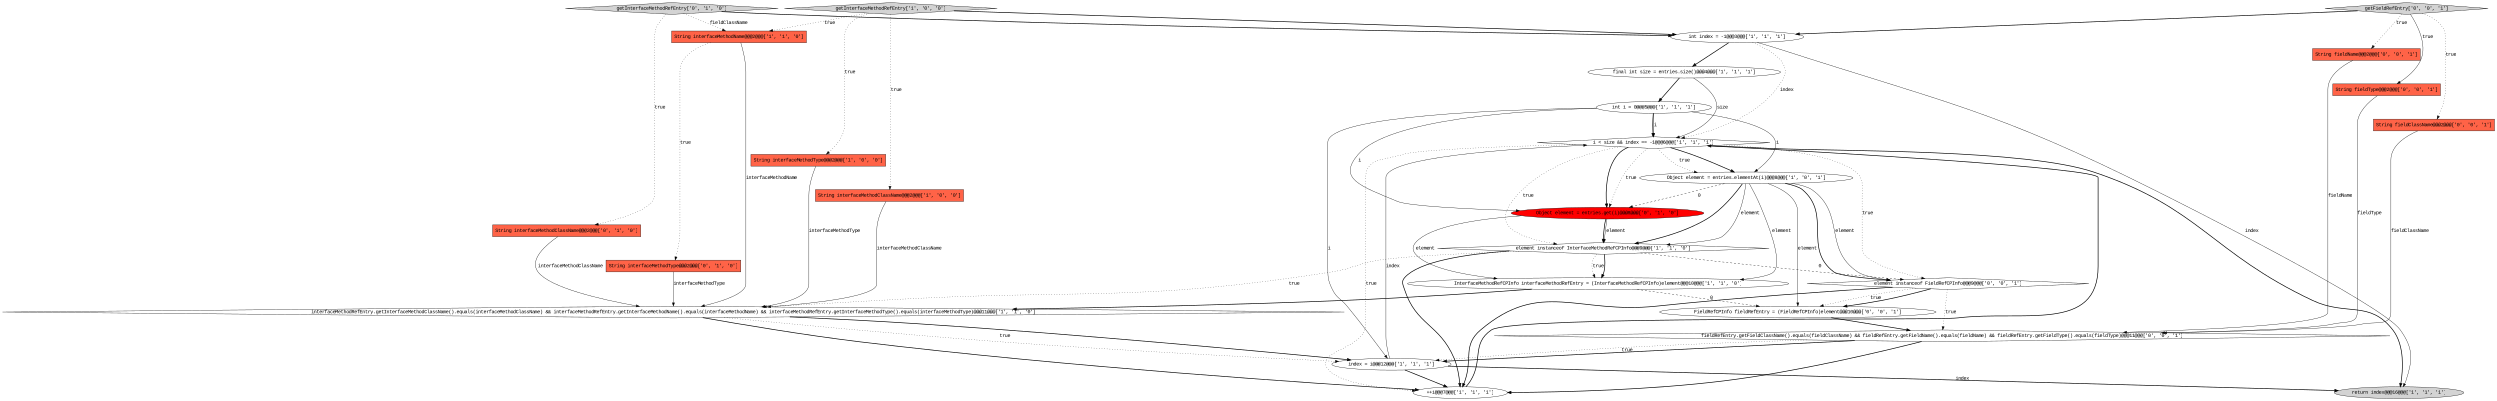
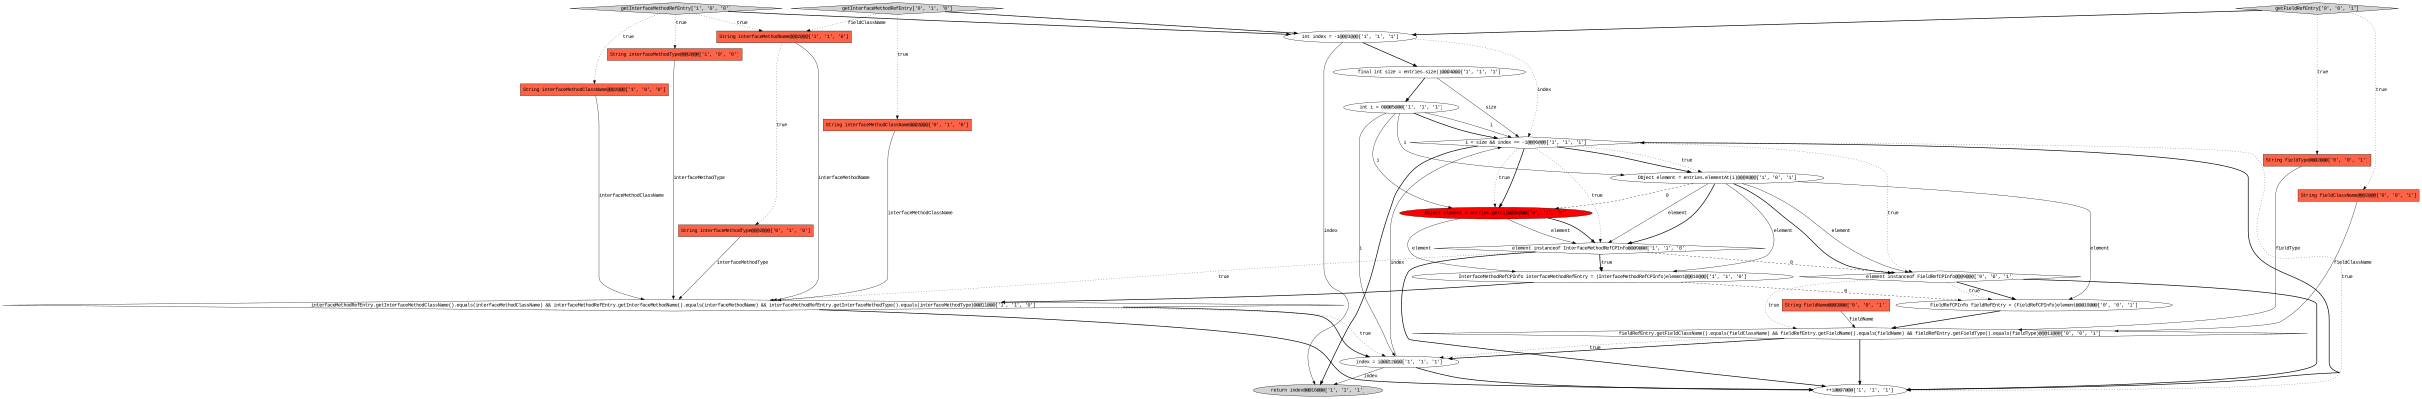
(2388, 30) -> none
(2423, 51) -> (2317, 83)
(1891, 378) -> (1360, 376)
